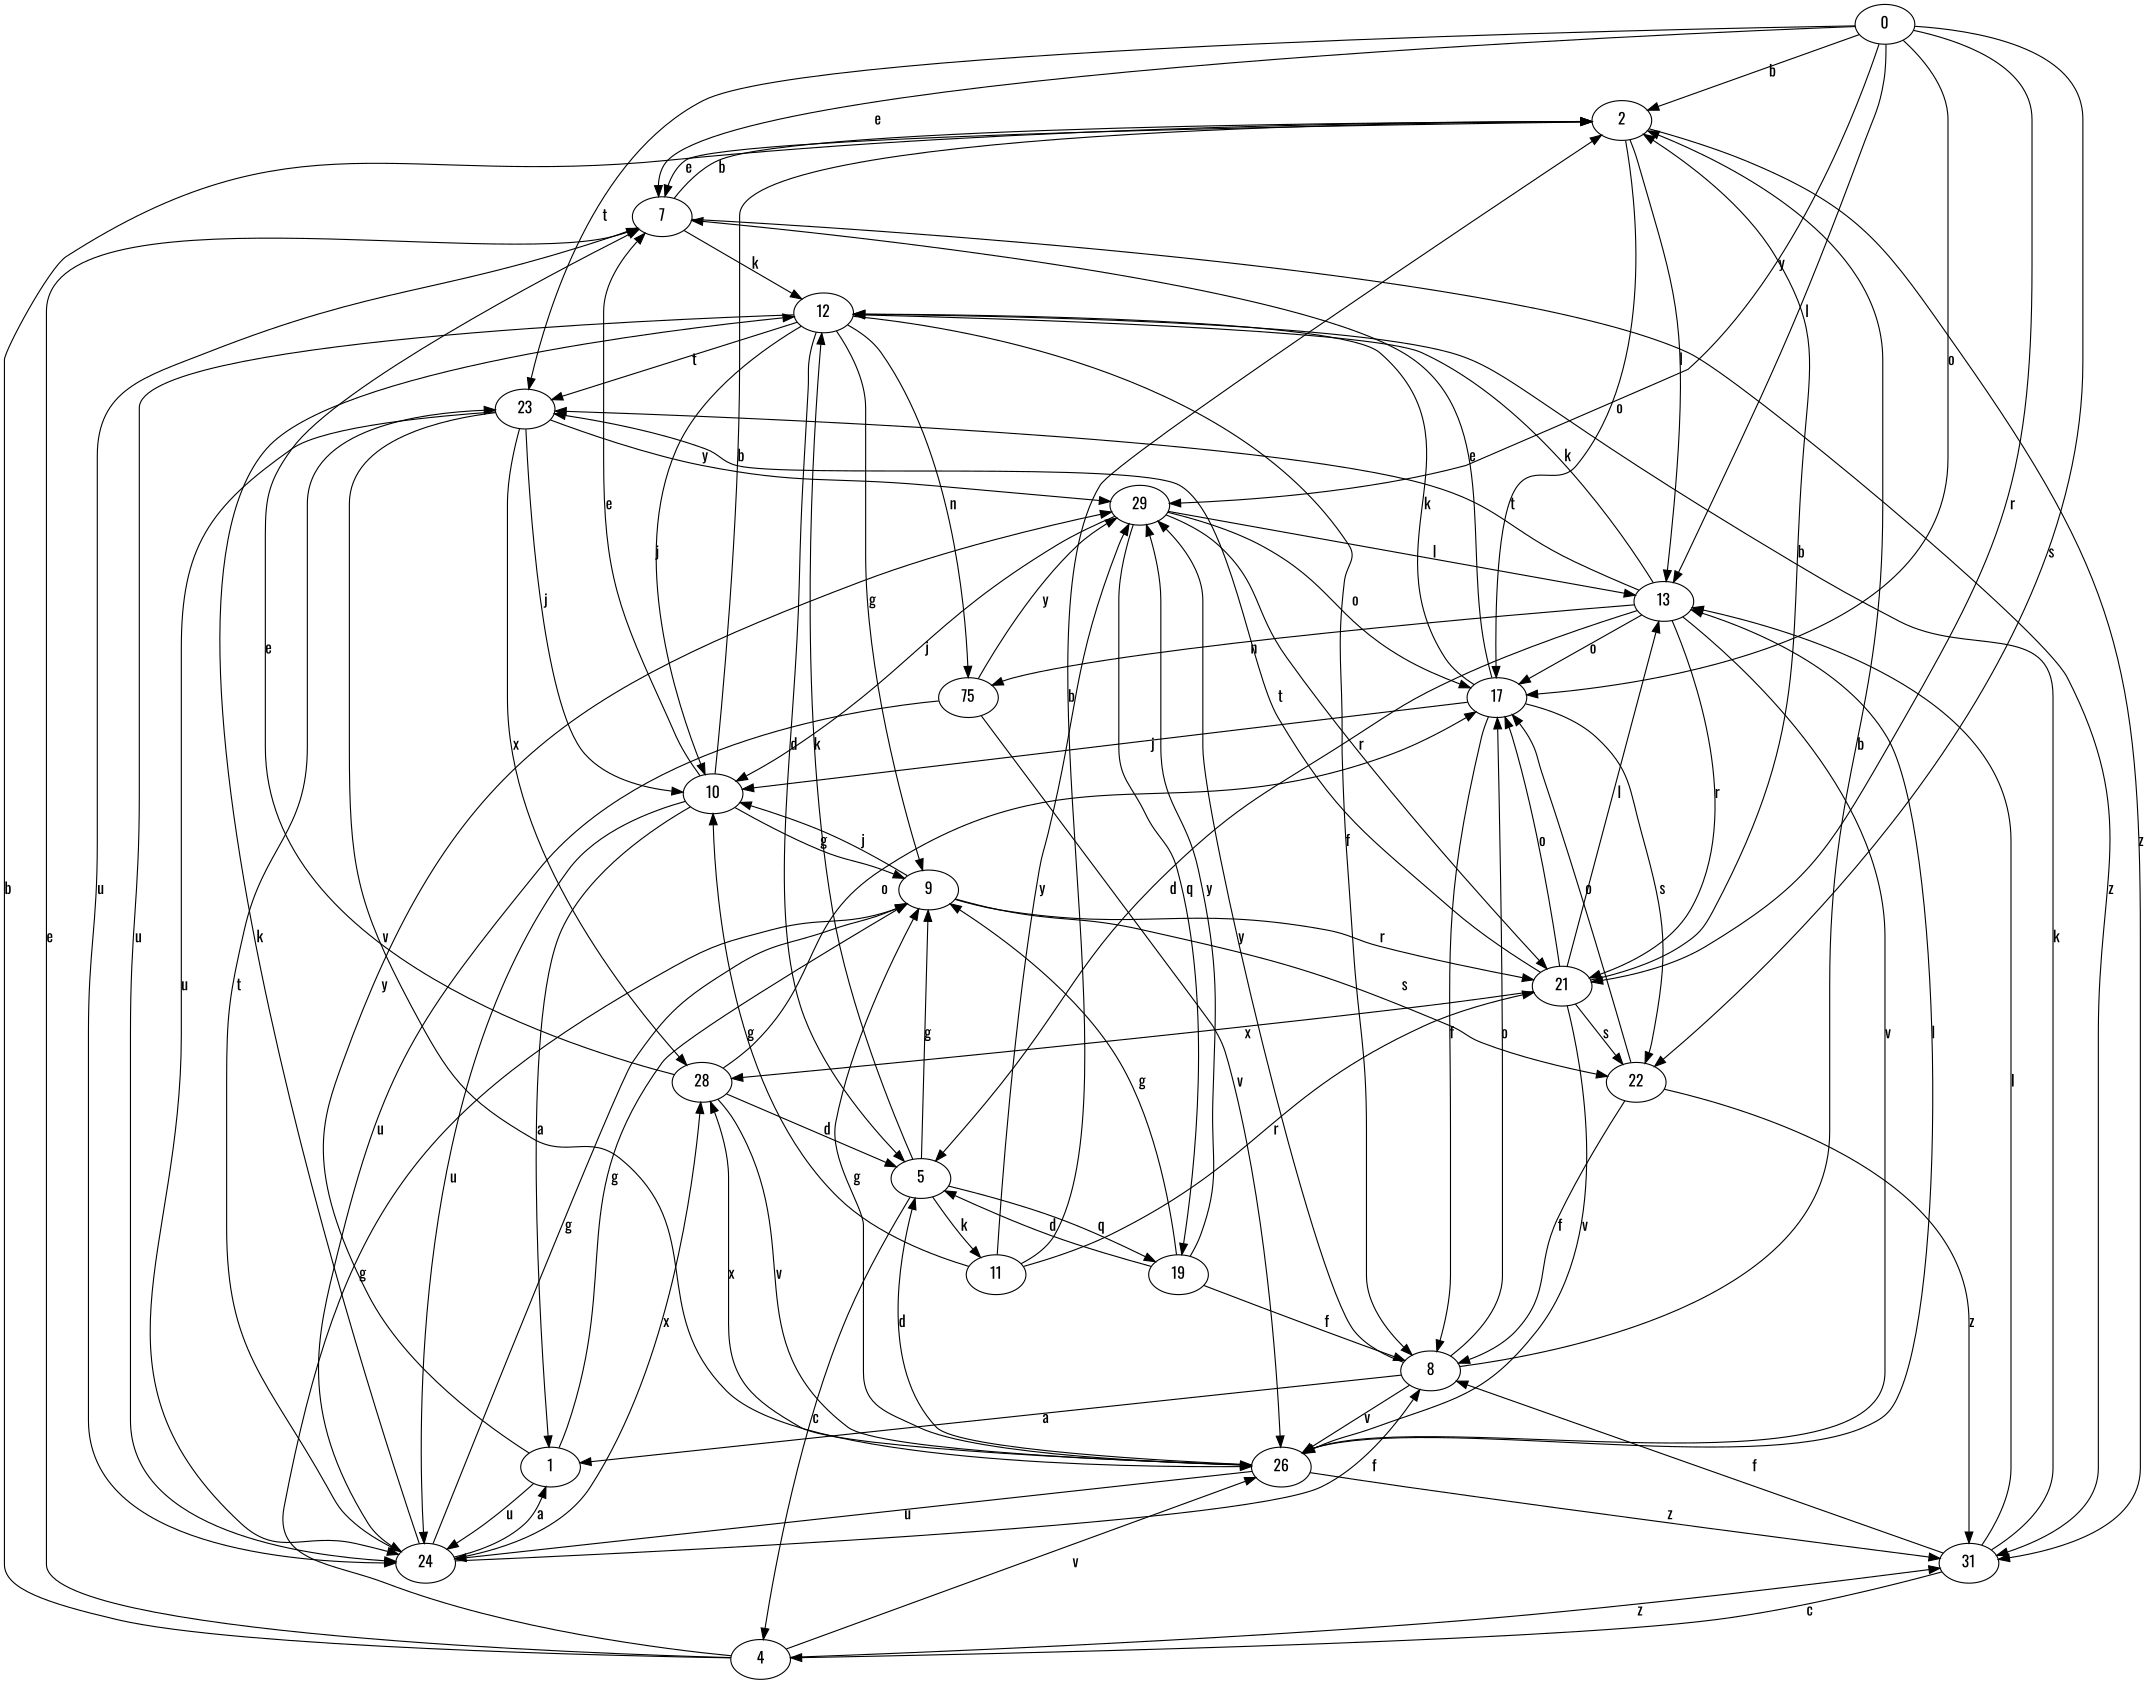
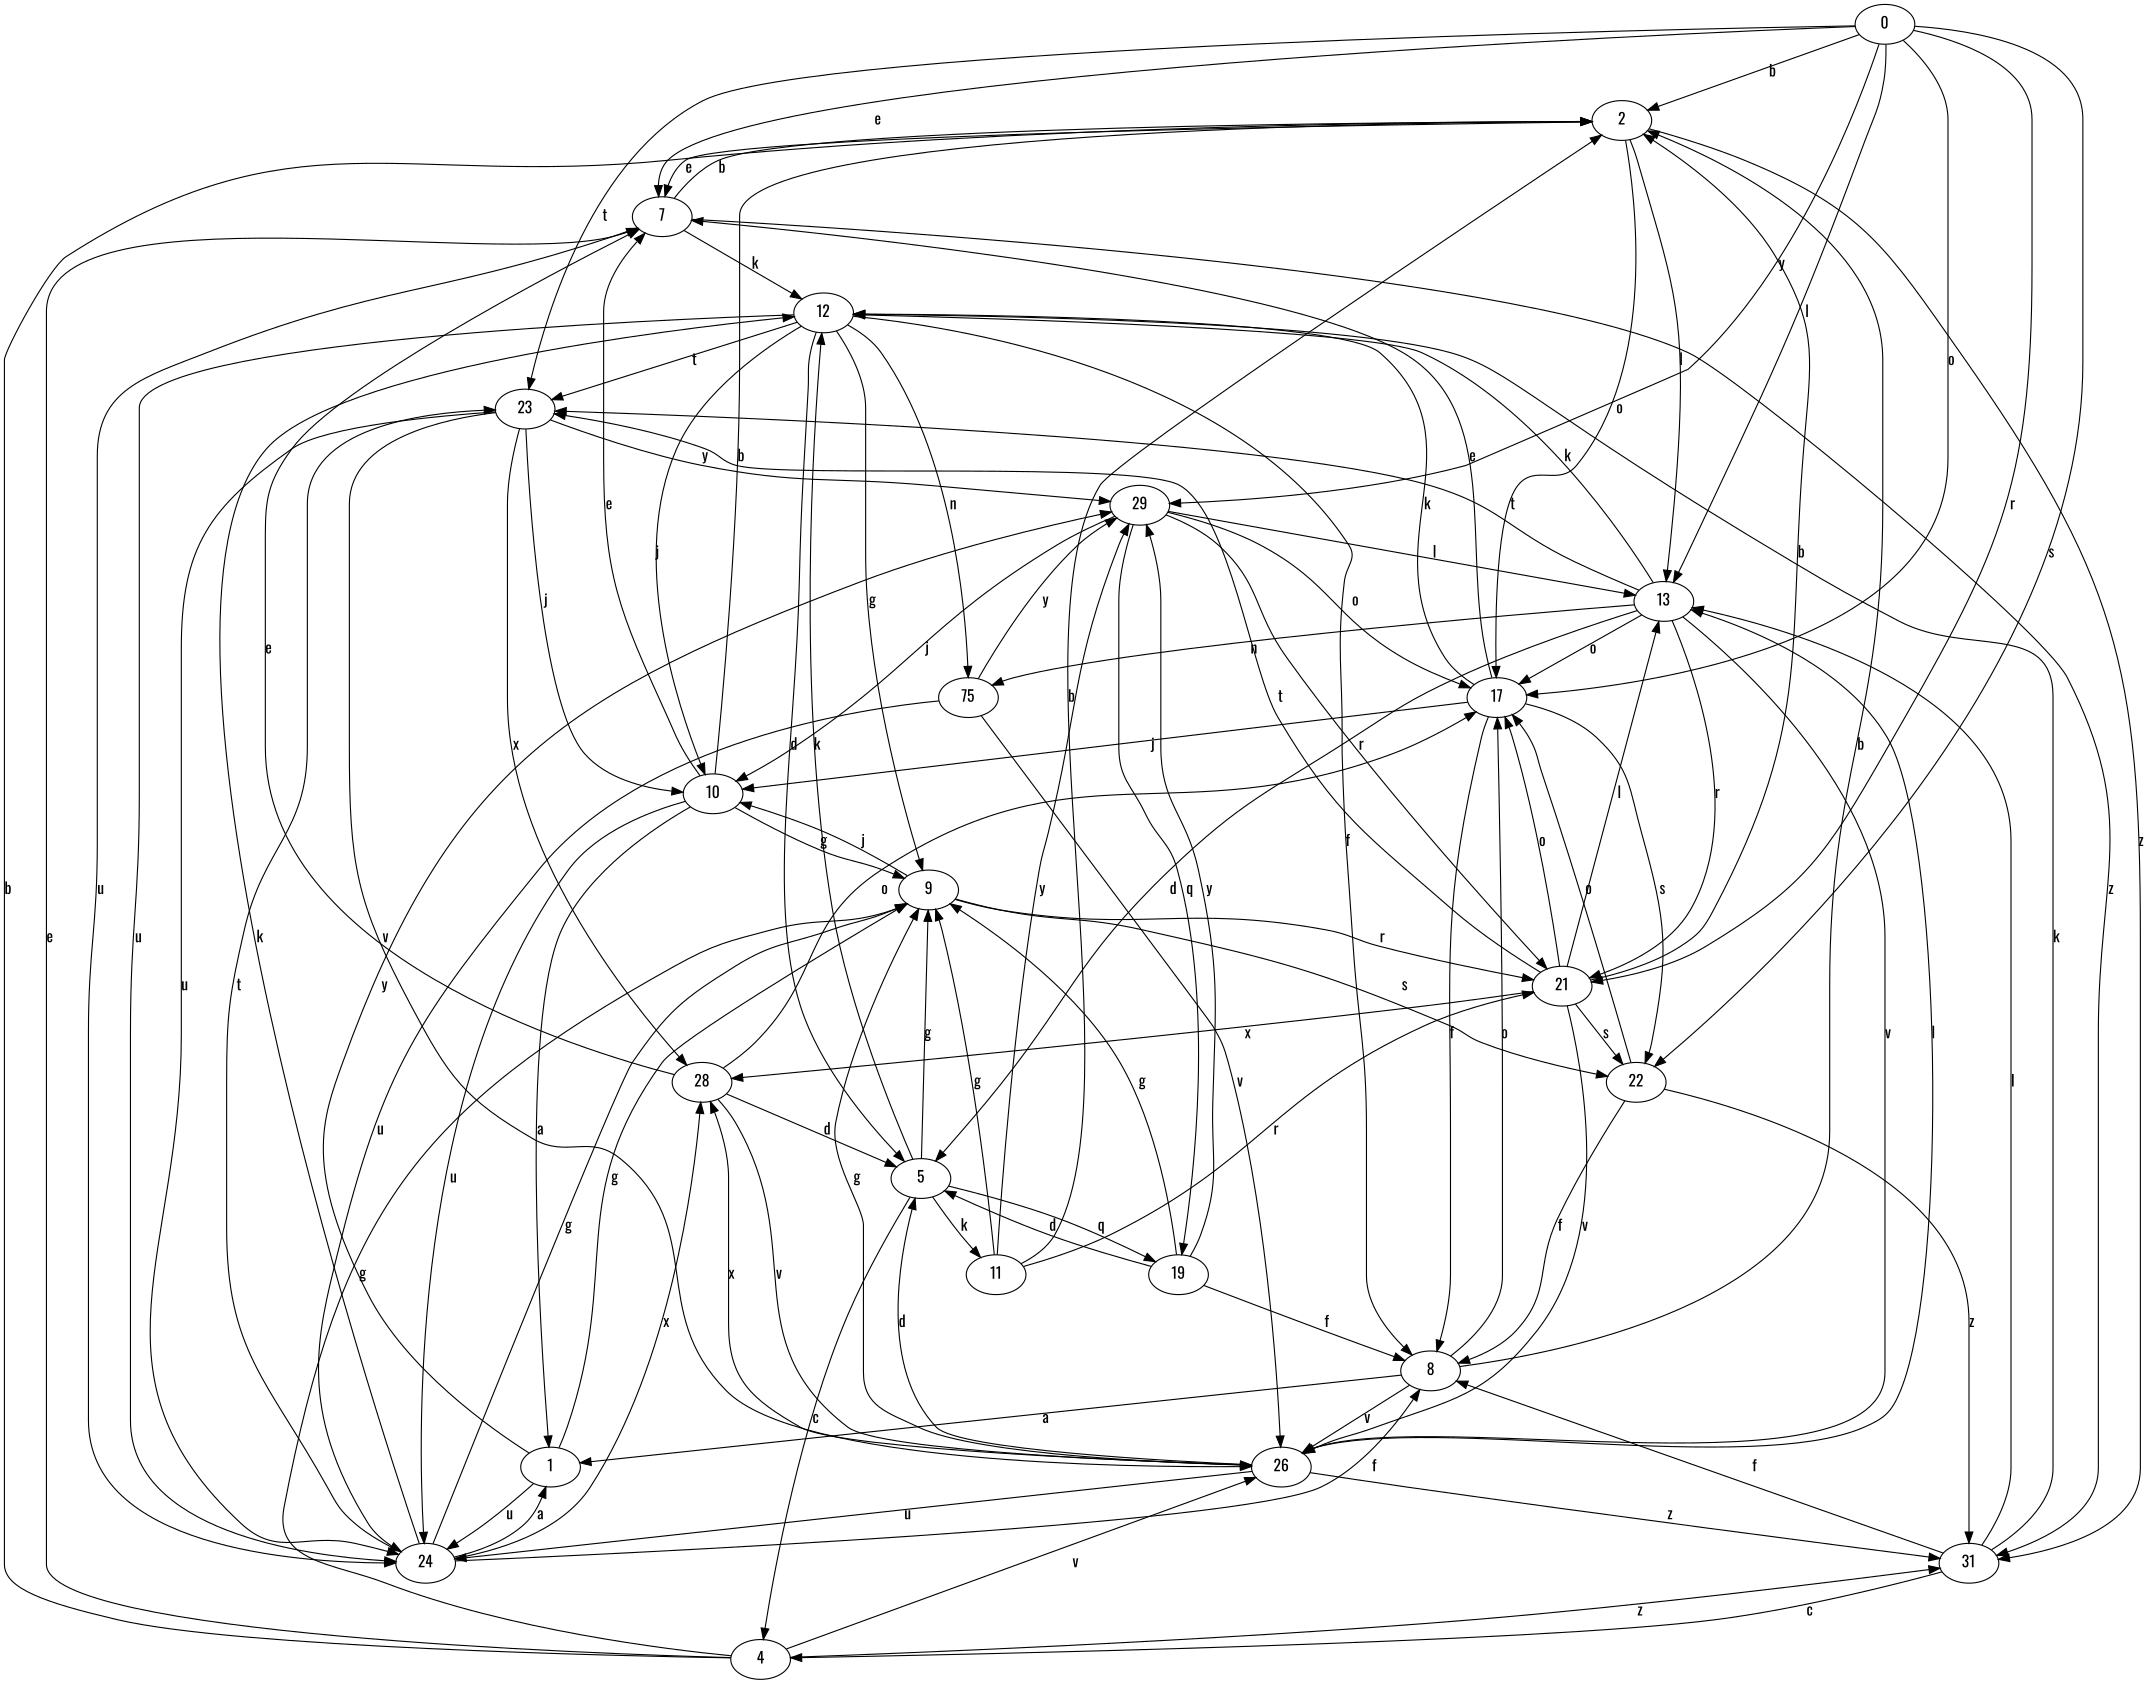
(1243, 961) -> none
(769, 1093) -> (973, 1086)
